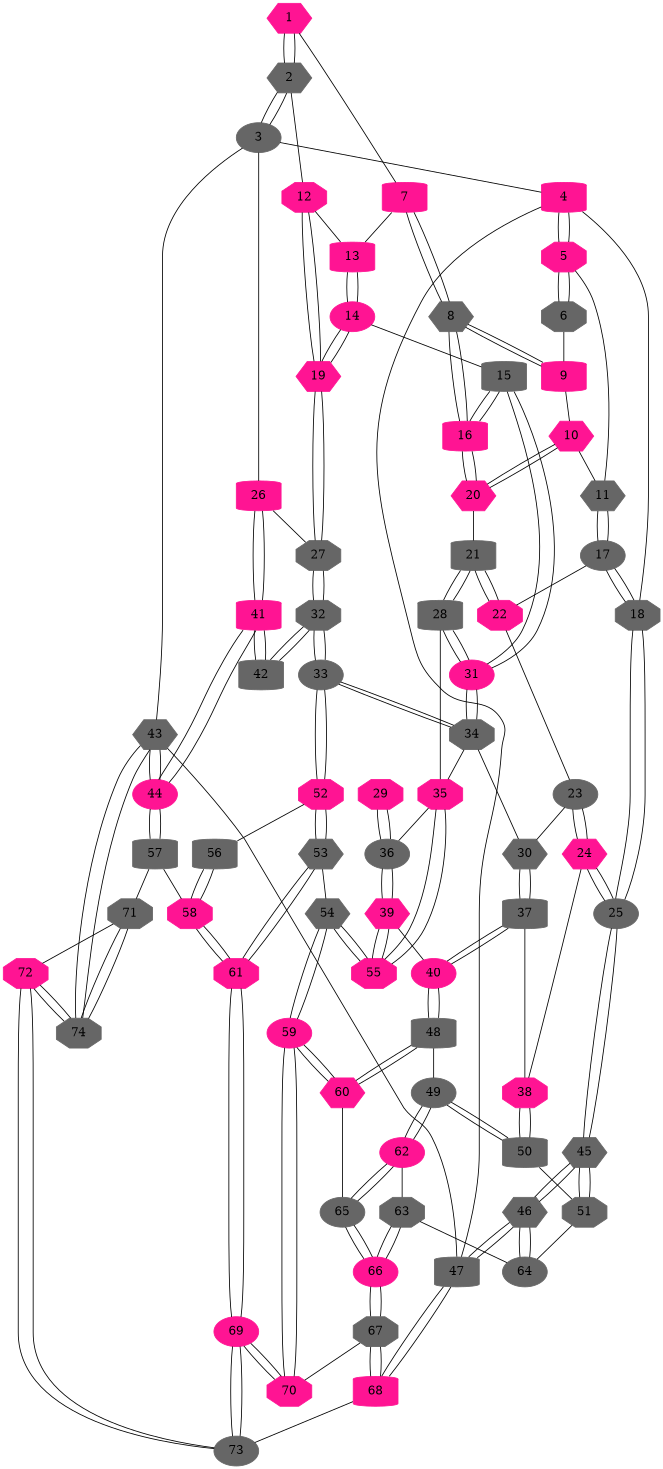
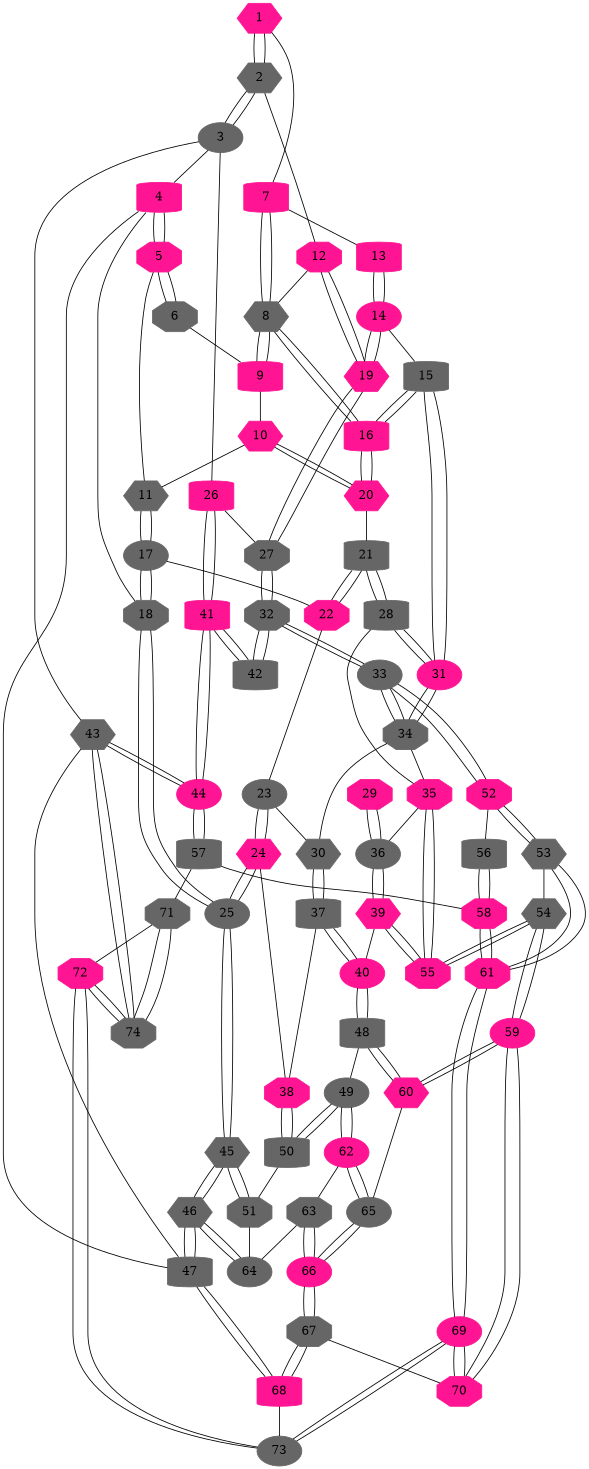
(328, 227) -> (293, 287)
